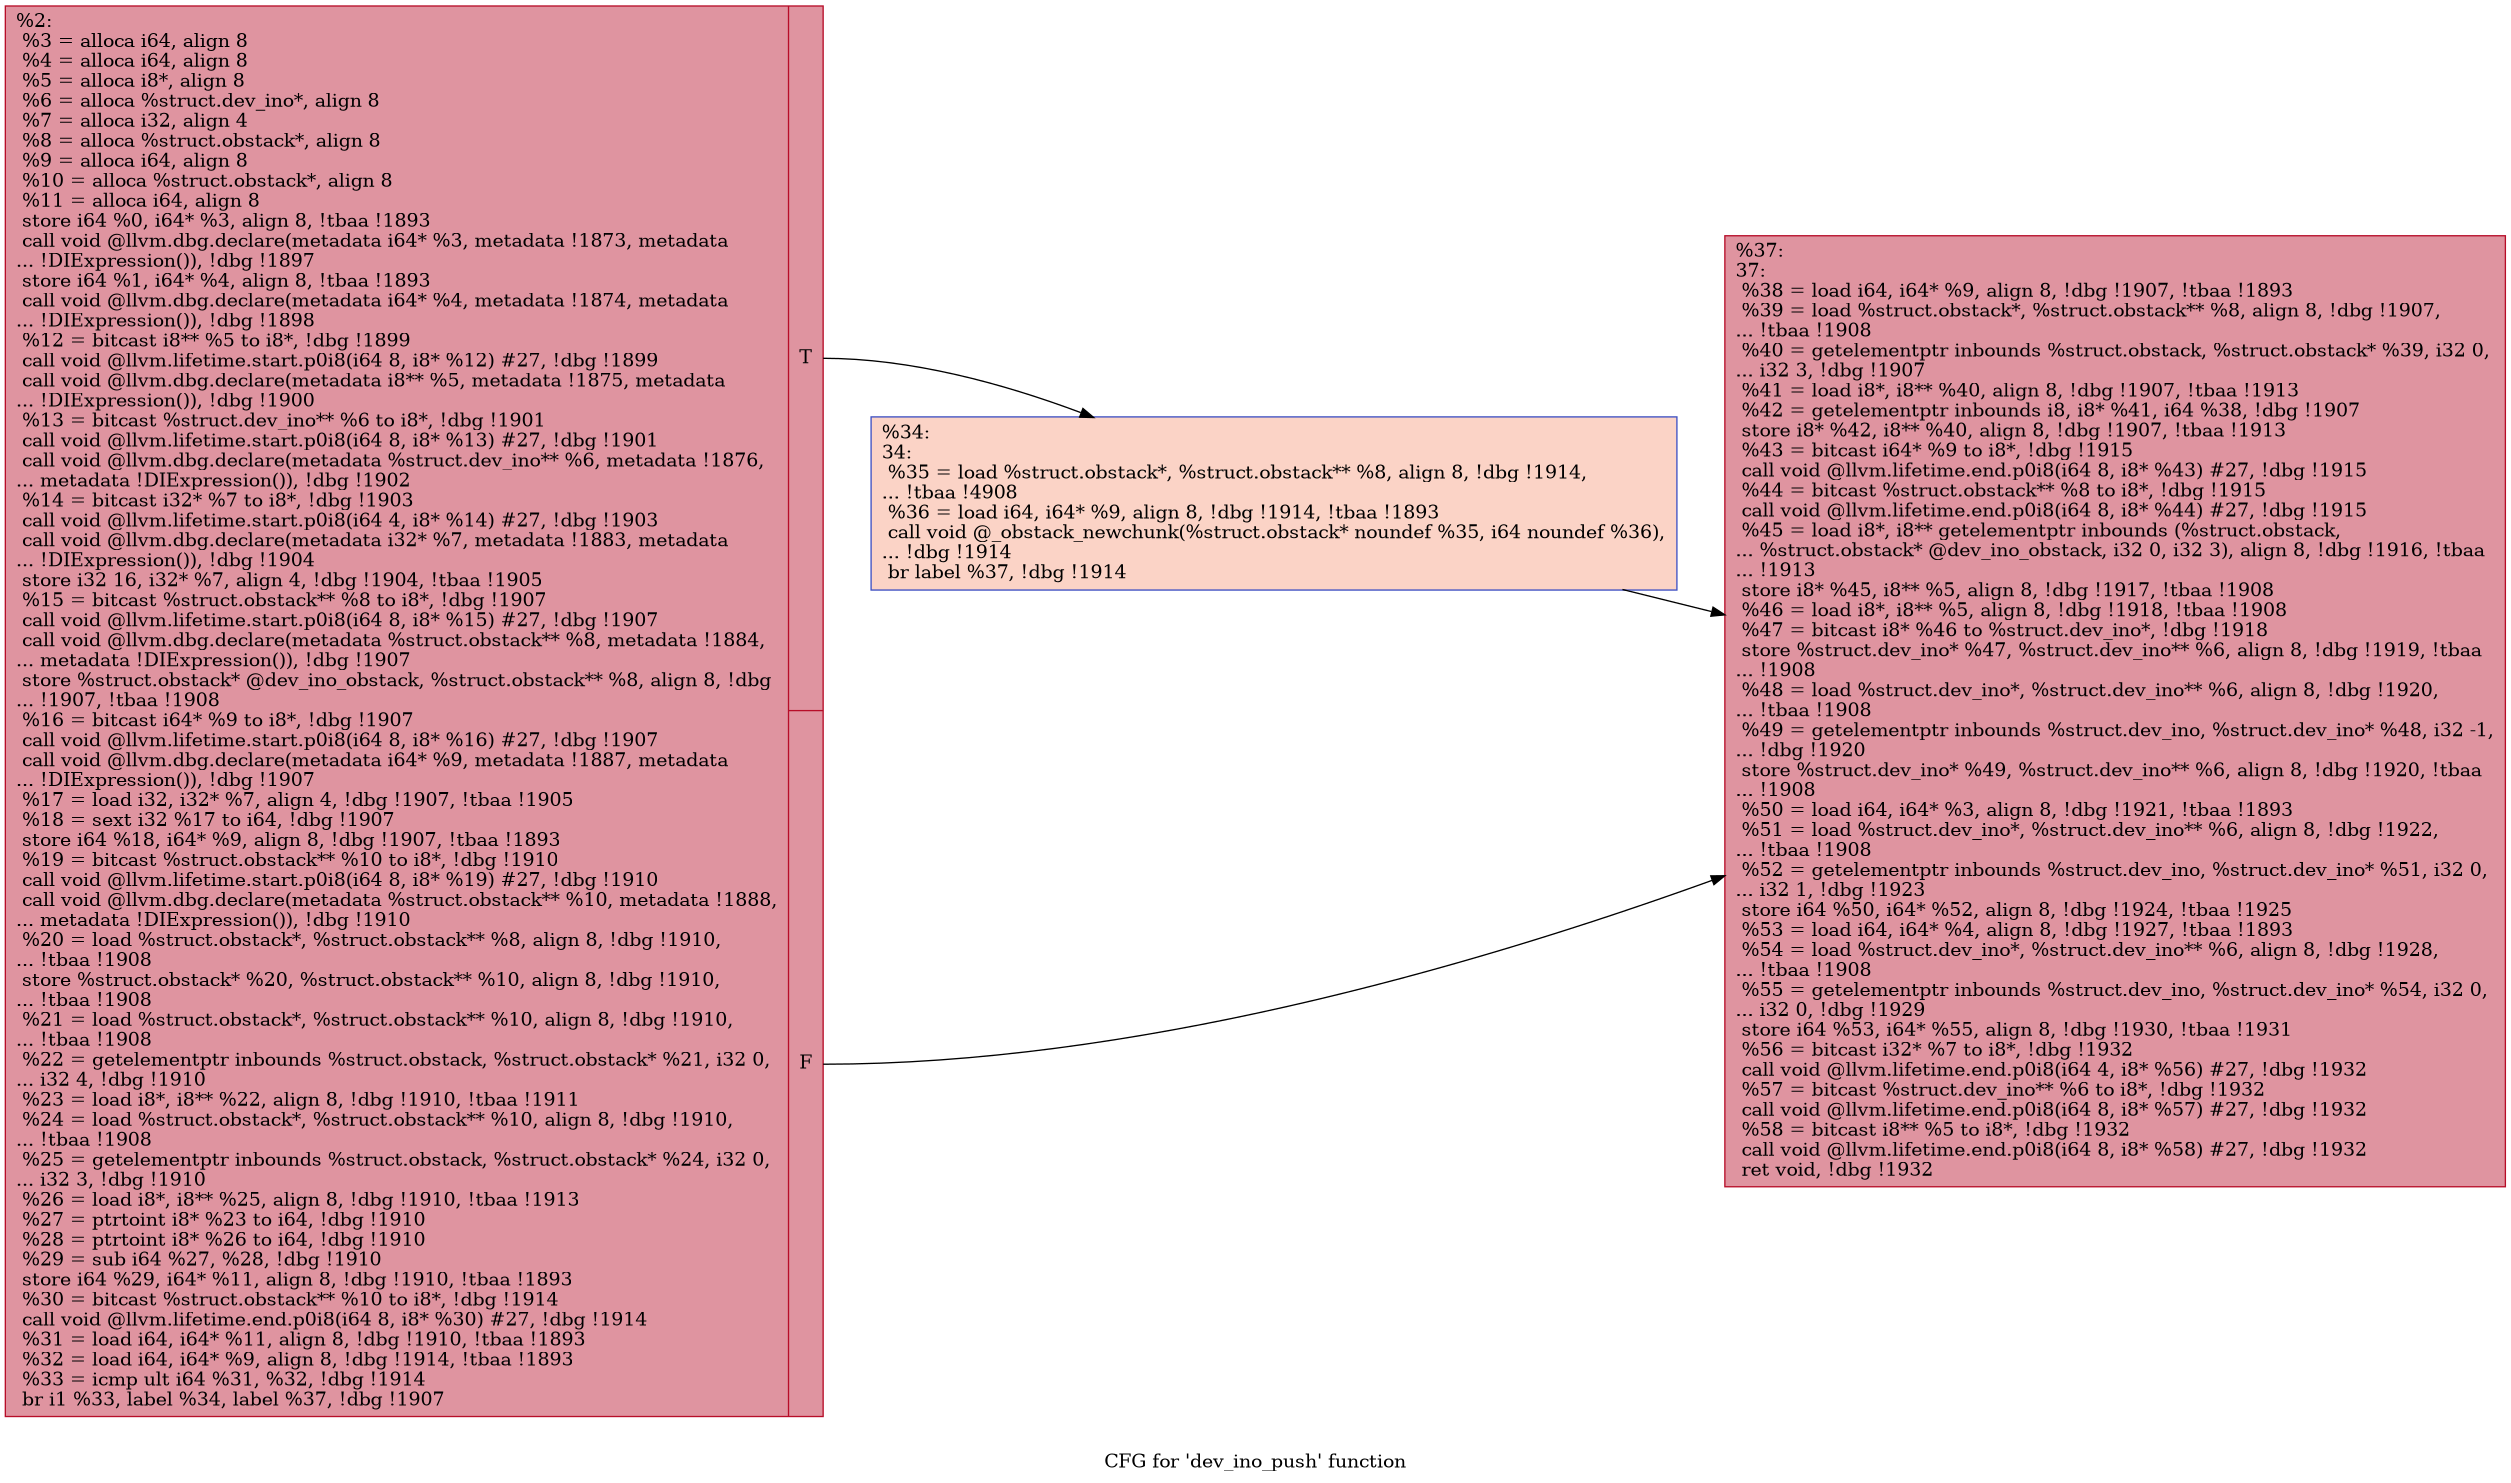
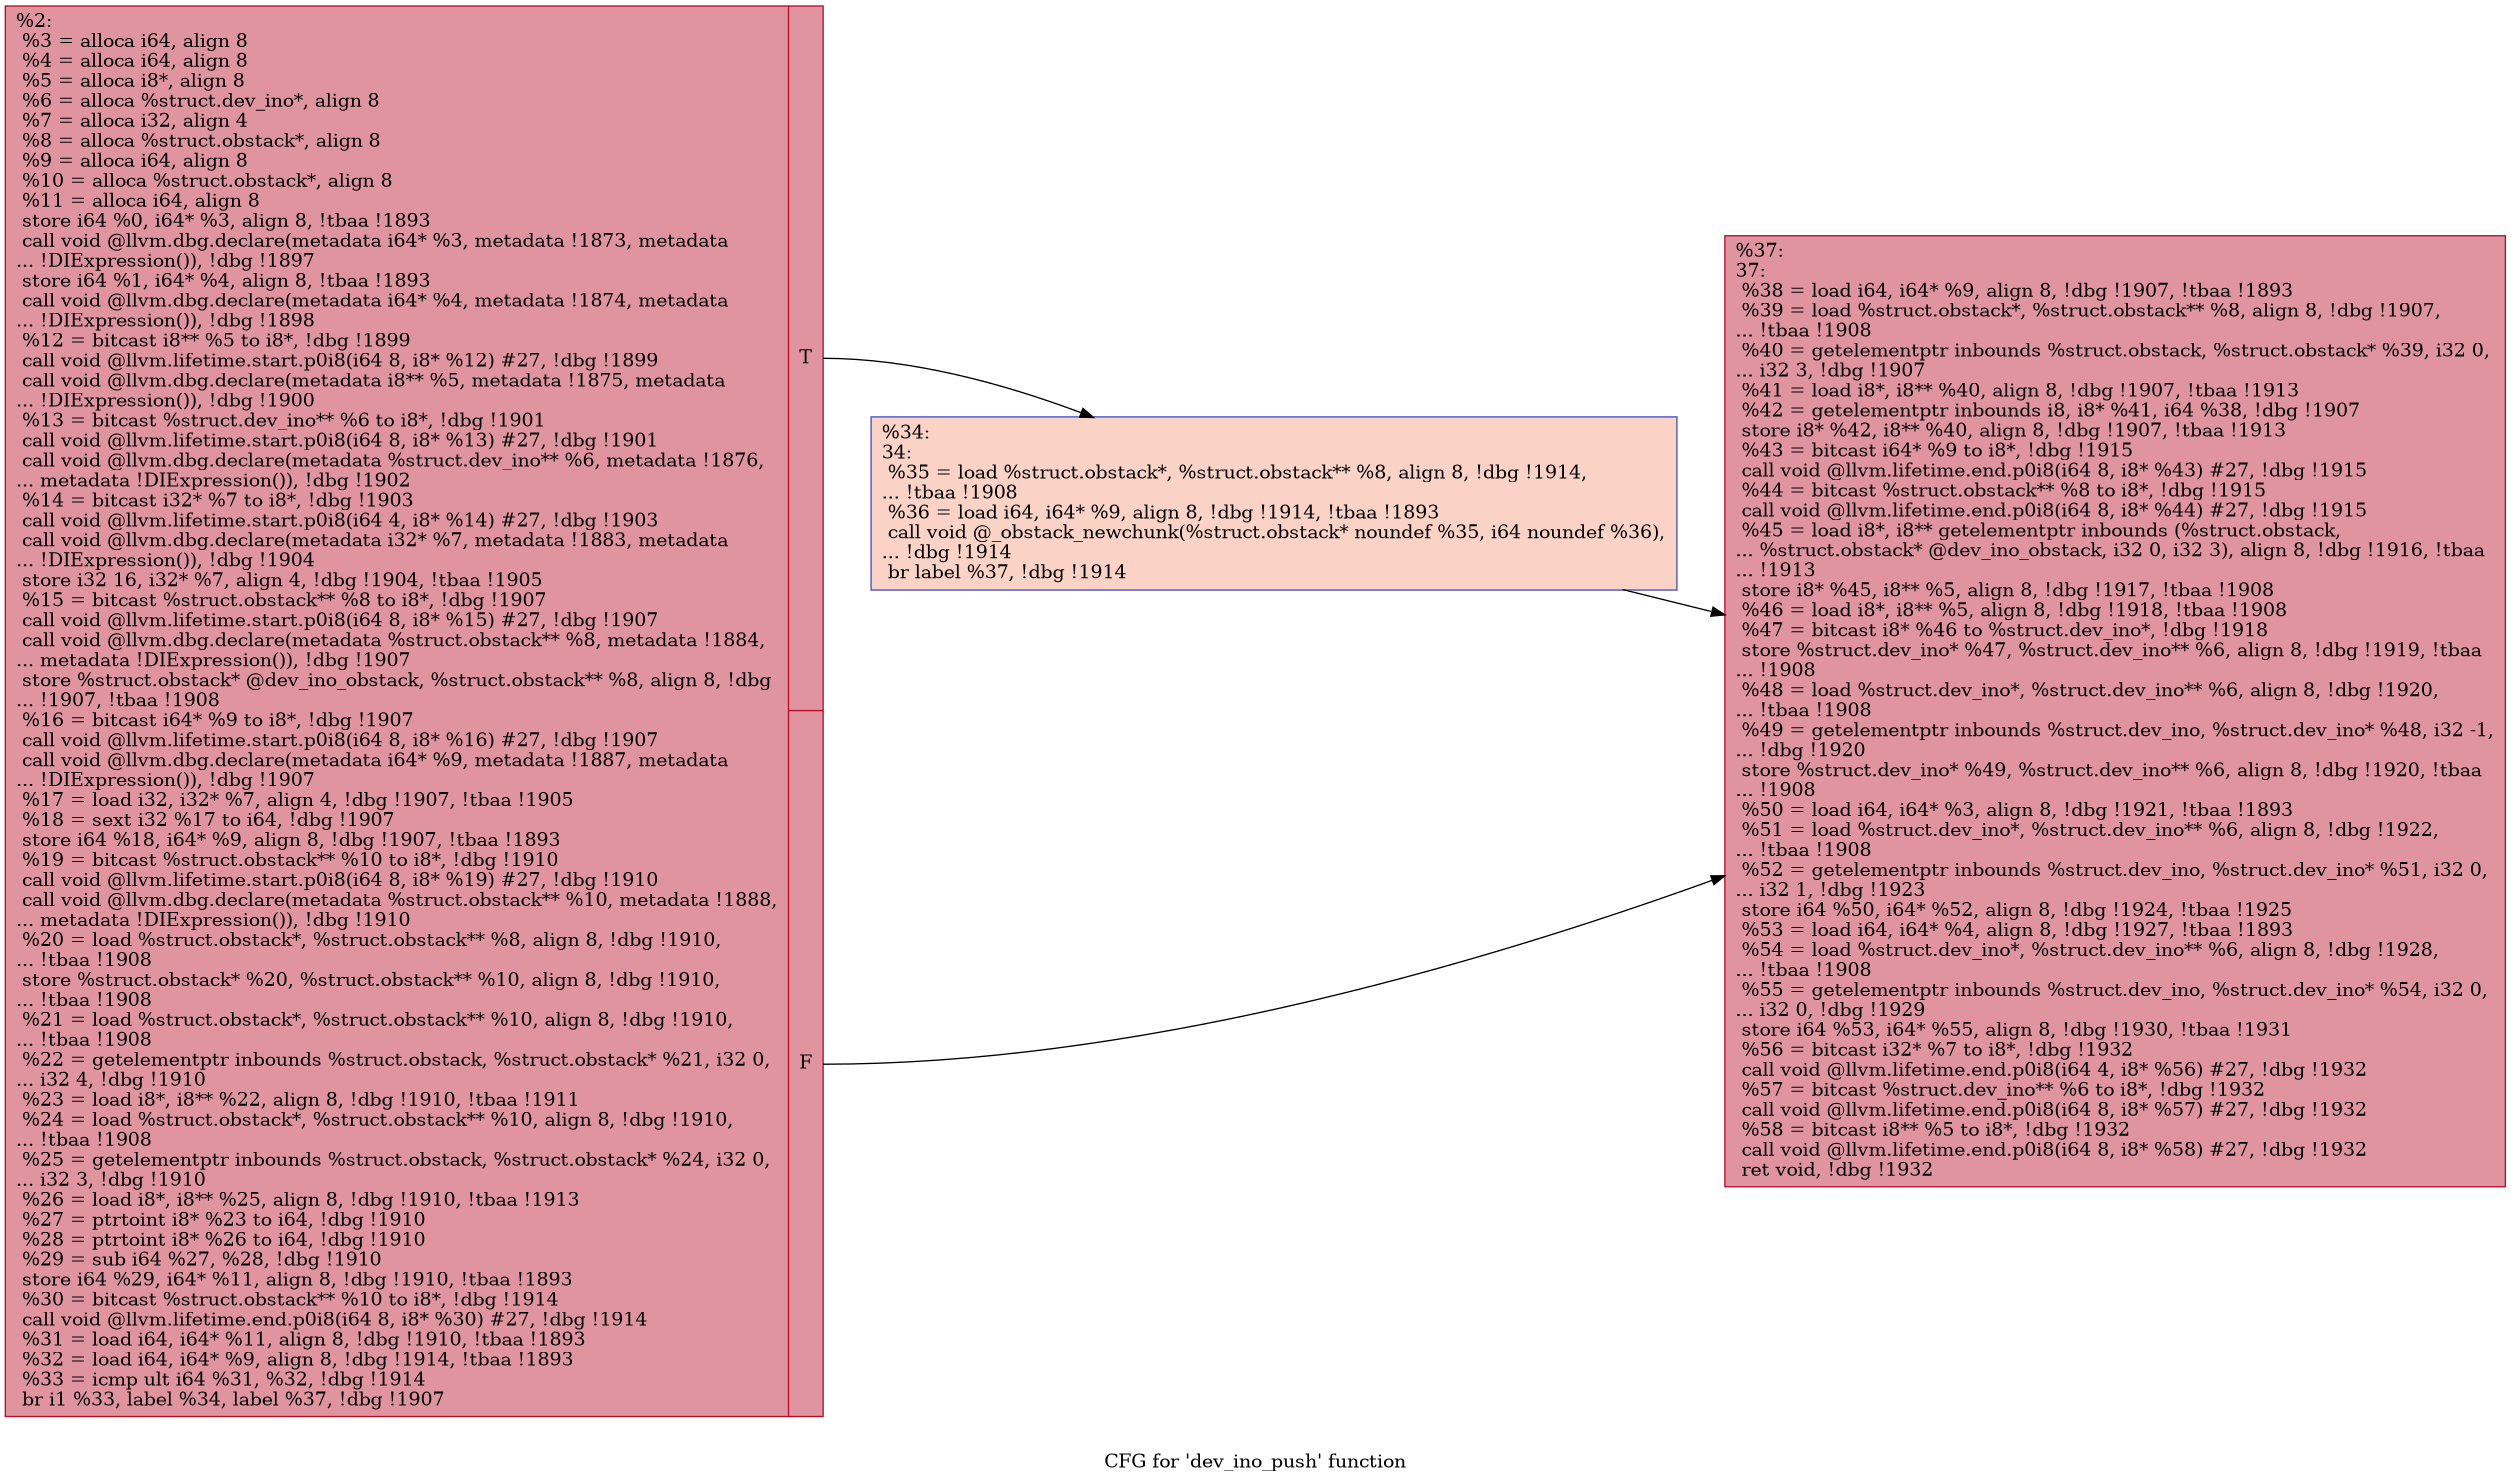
(950, 493) -> (950, 493)
